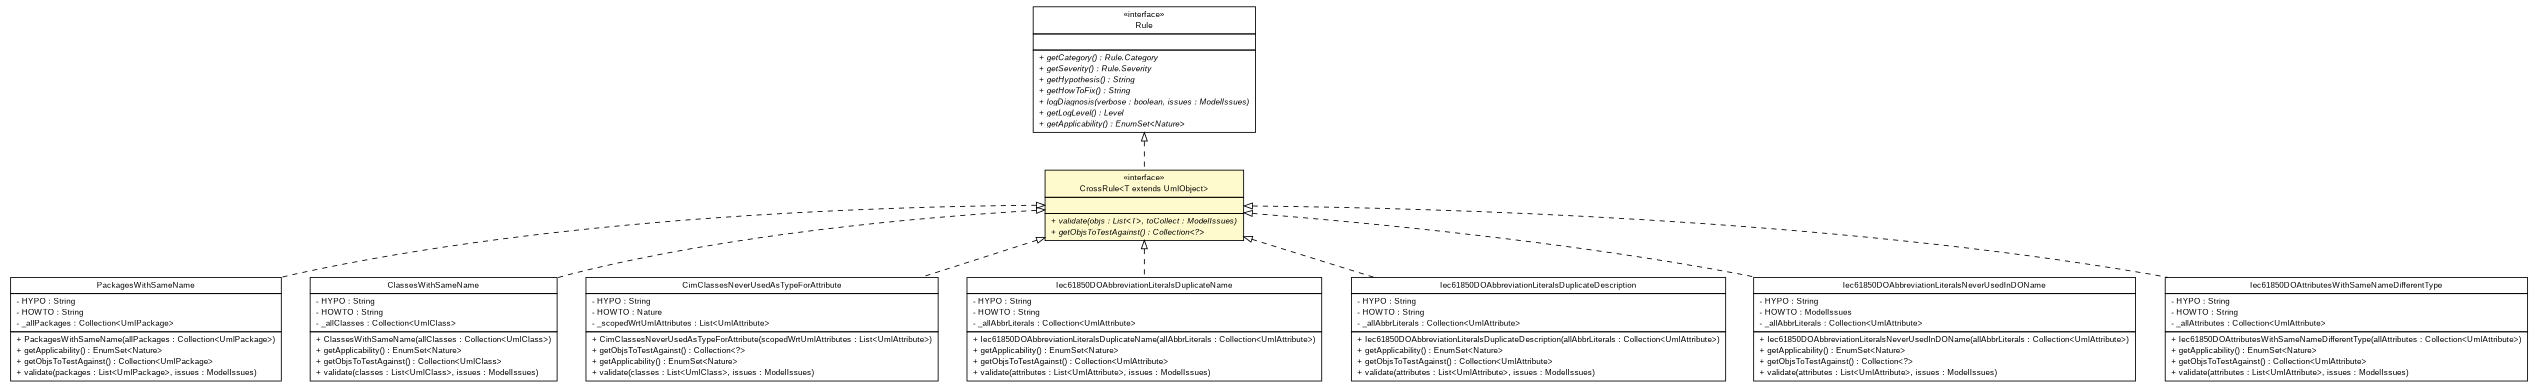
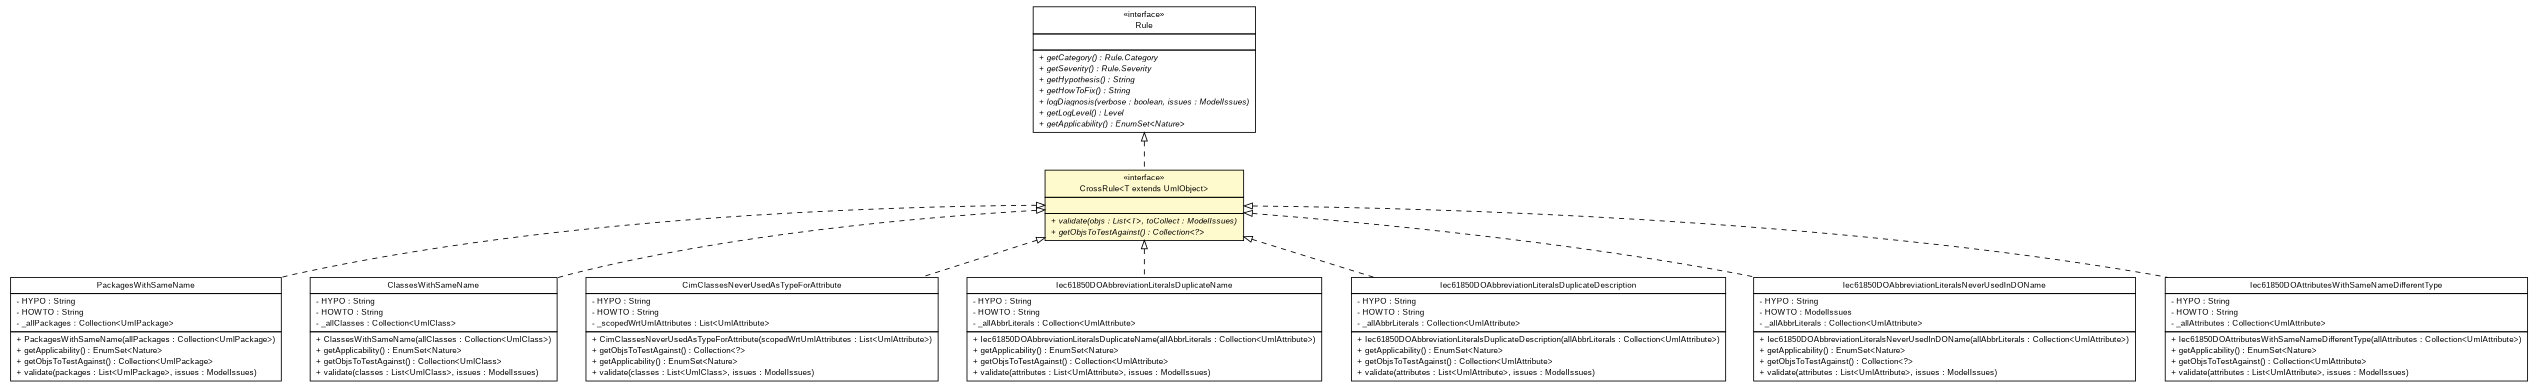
(627, 312) -> (625, 312)
